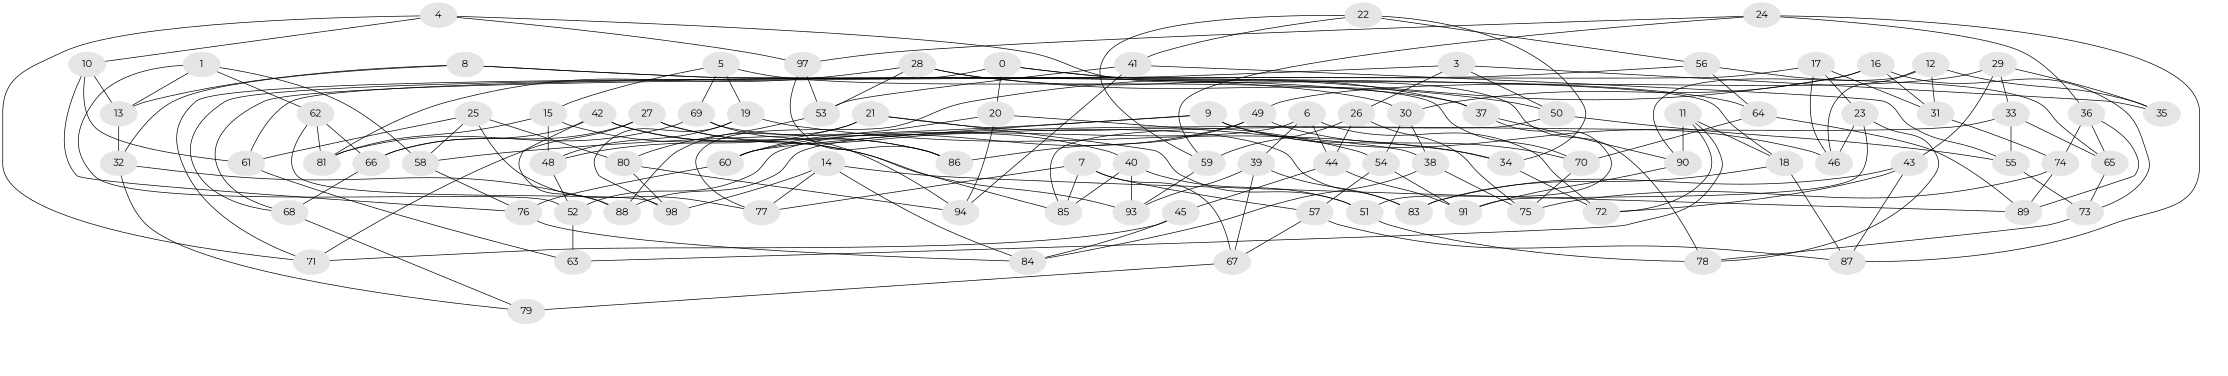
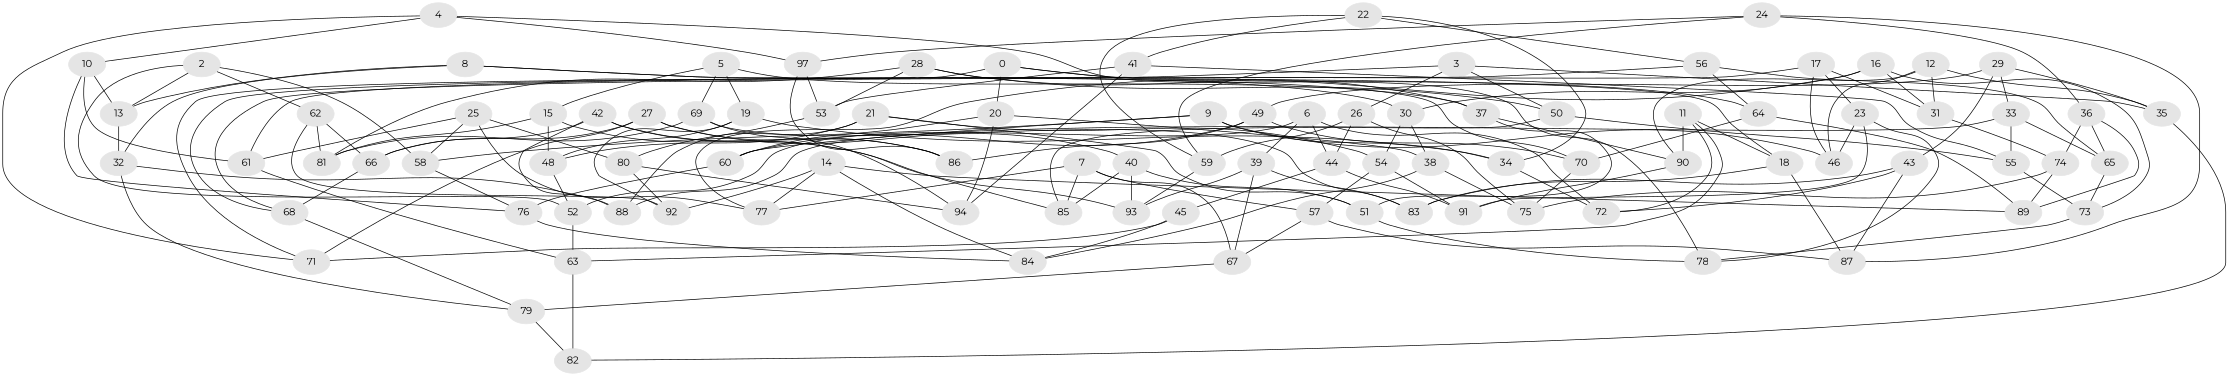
(202, 64) -> (202, 64)
(672, 213) -> (672, 213)
none -> (573, 361)
